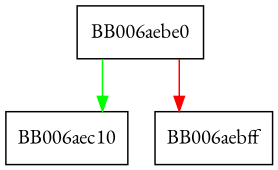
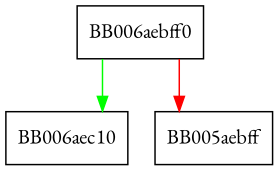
(140, 32) -> (140, 32)
(214, 138) -> (214, 138)
